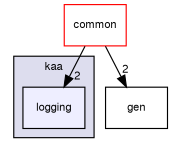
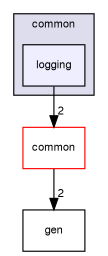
(76, 64) -> (54, 103)
(54, 67) -> (54, 25)
